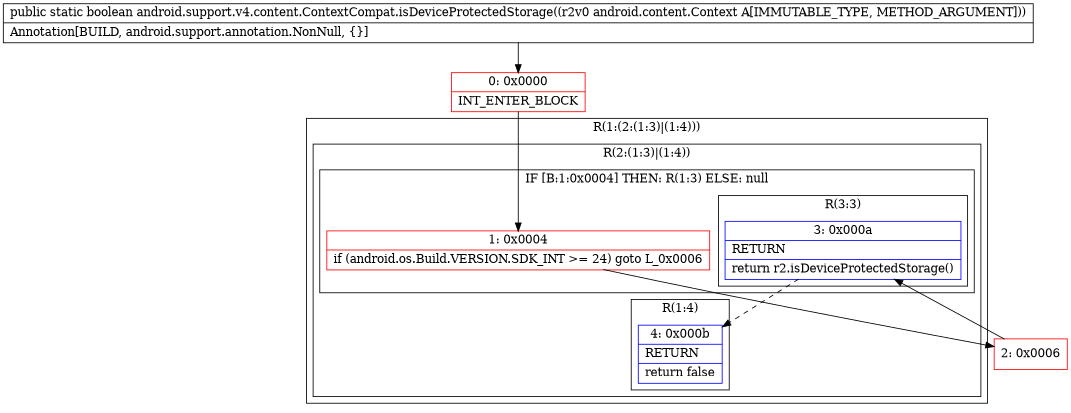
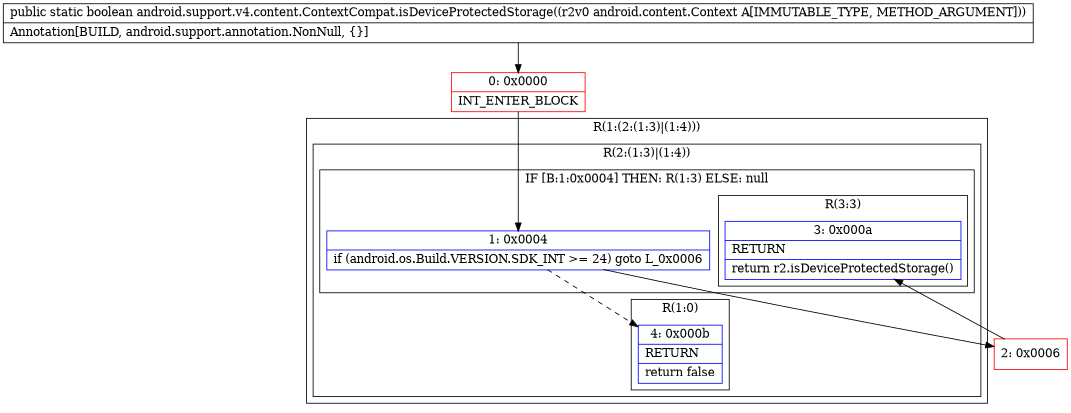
(518, 250) -> (518, 250)
(756, 306) -> (593, 299)
(680, 309) -> (680, 309)
